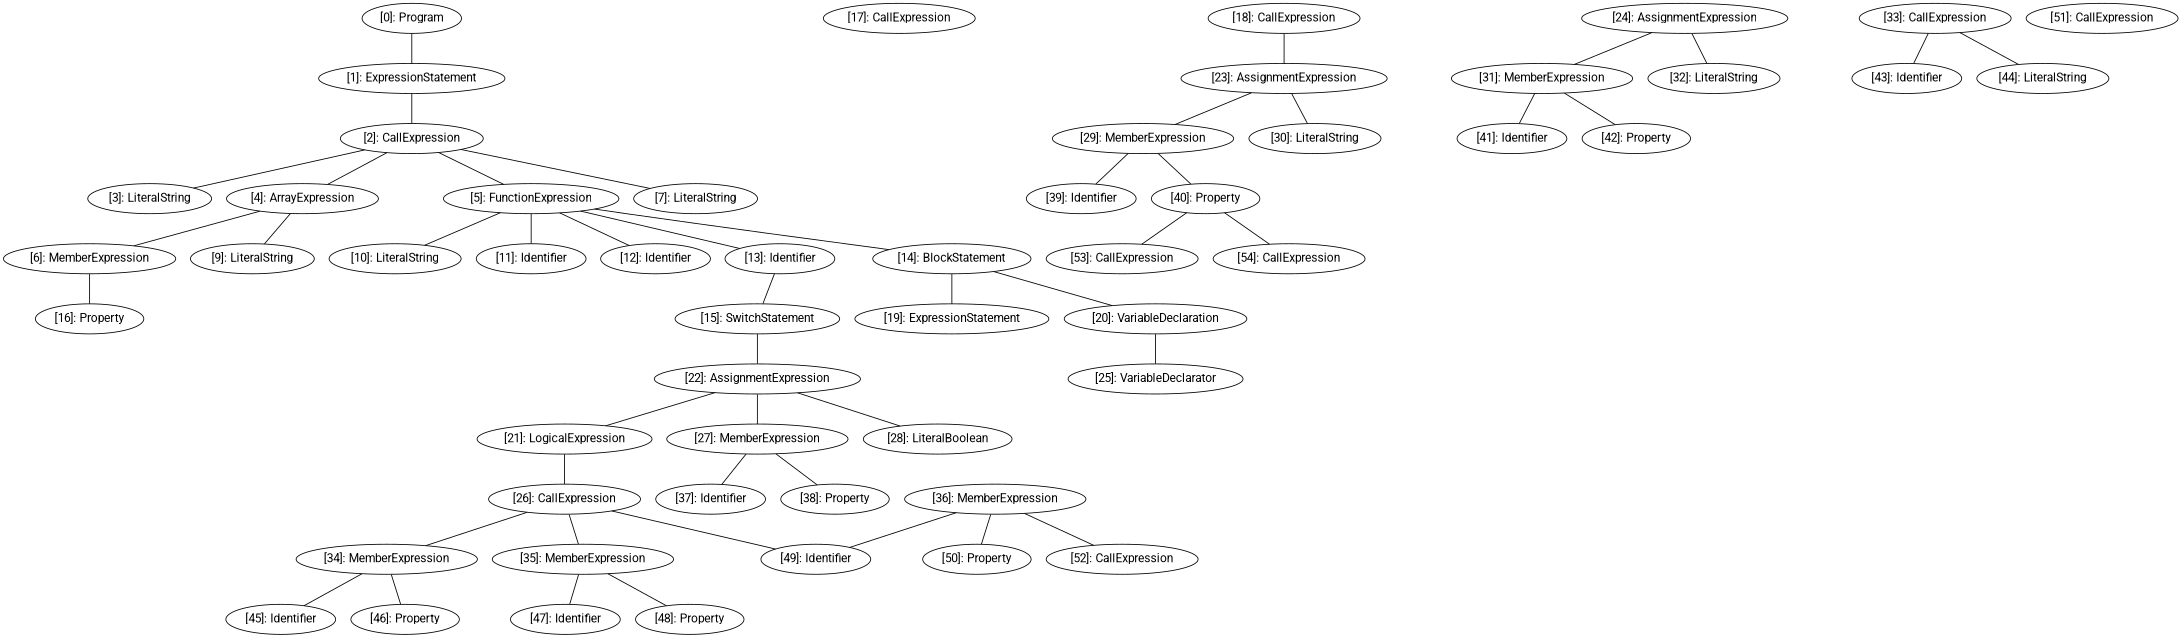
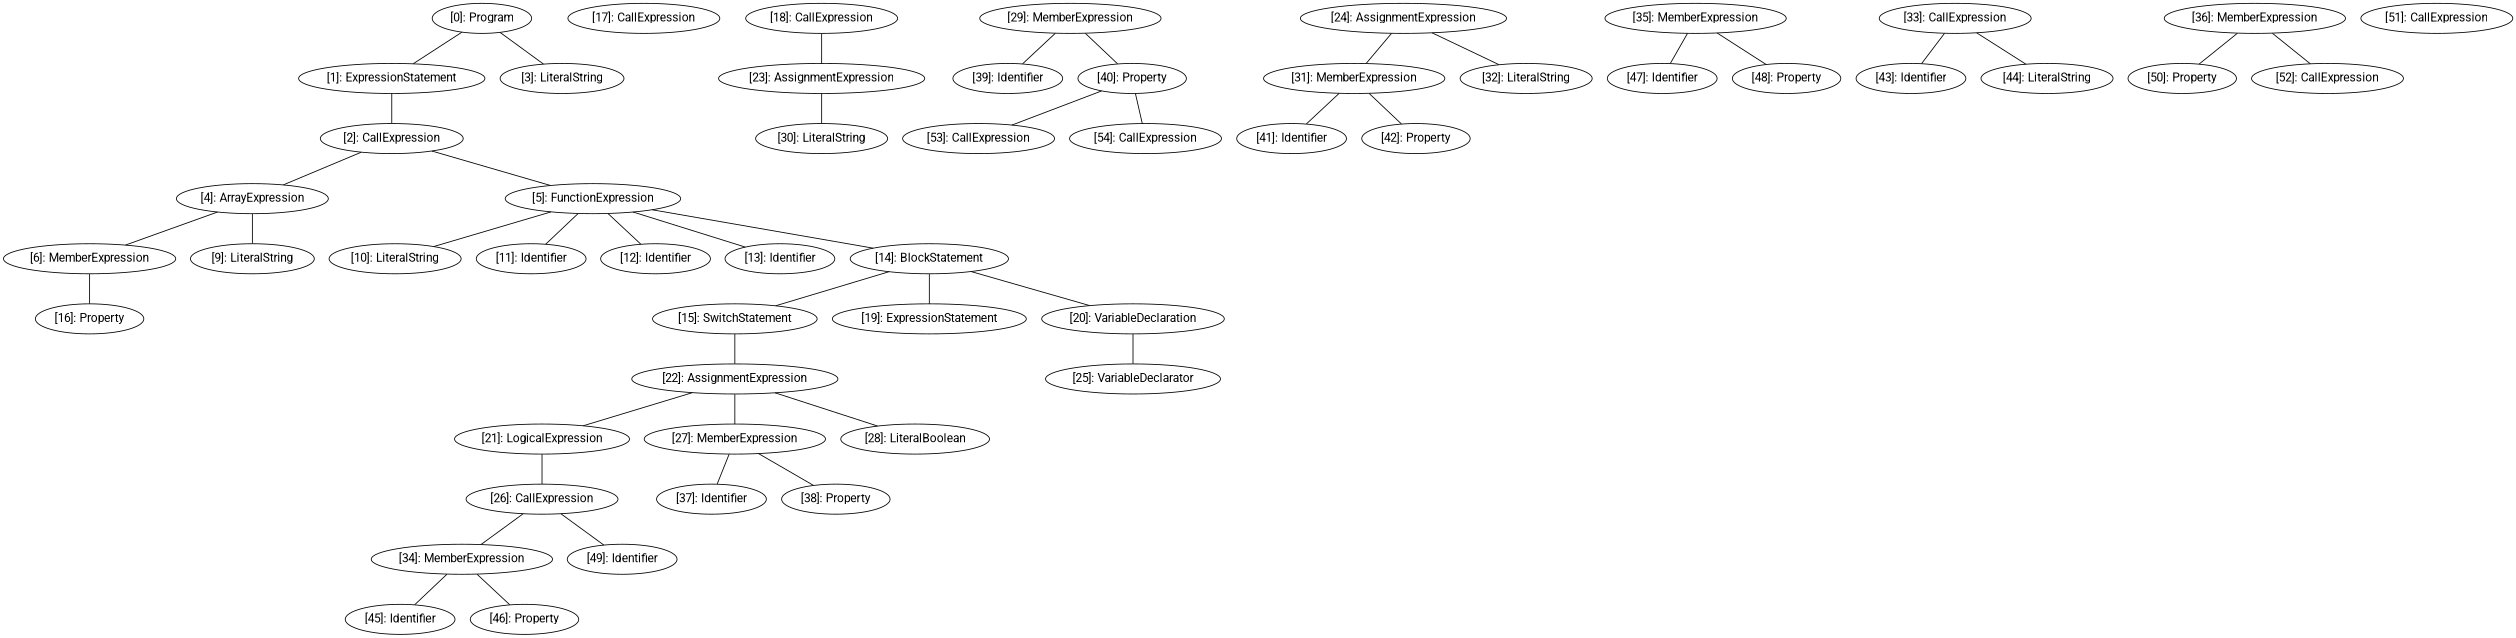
(1213, 109) -> none
(279, 169) -> (522, 48)
(696, 199) -> none
(769, 289) -> (832, 289)
(574, 529) -> none
(903, 530) -> none
